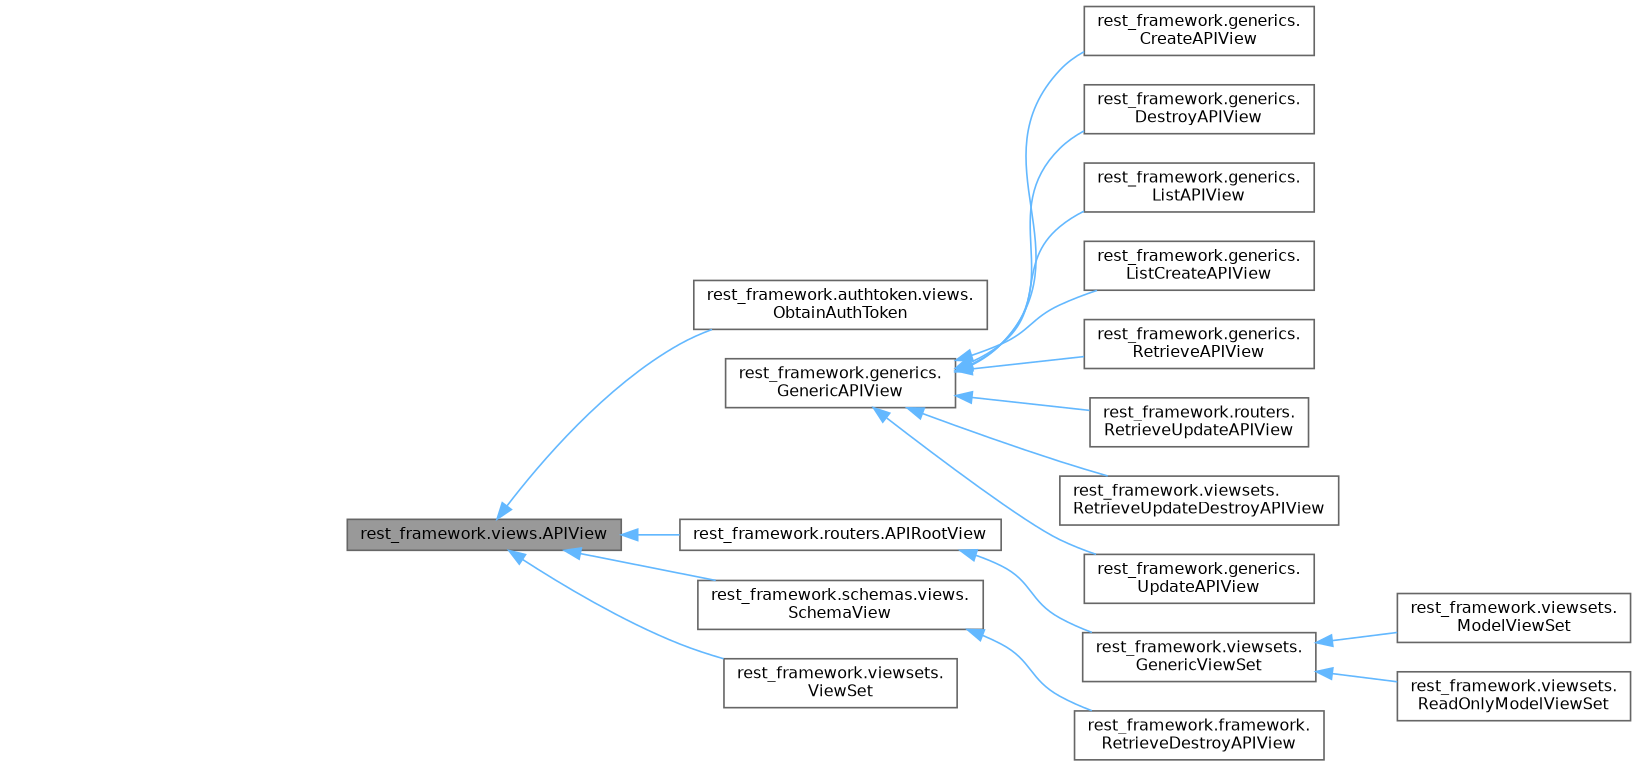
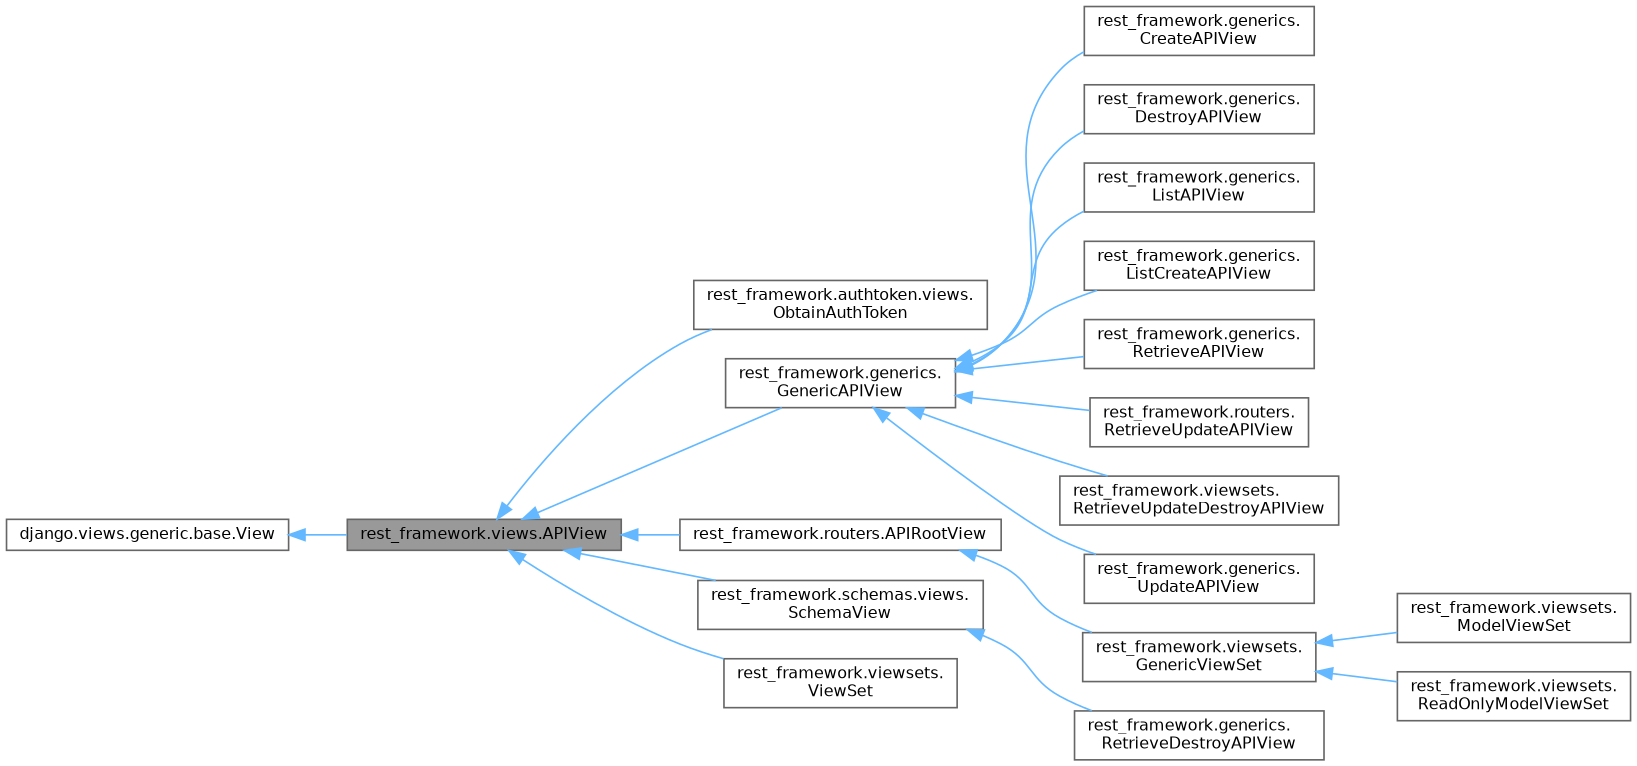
none -> (660, 460)
none -> (148, 535)
(1199, 735) -> (1199, 735)
